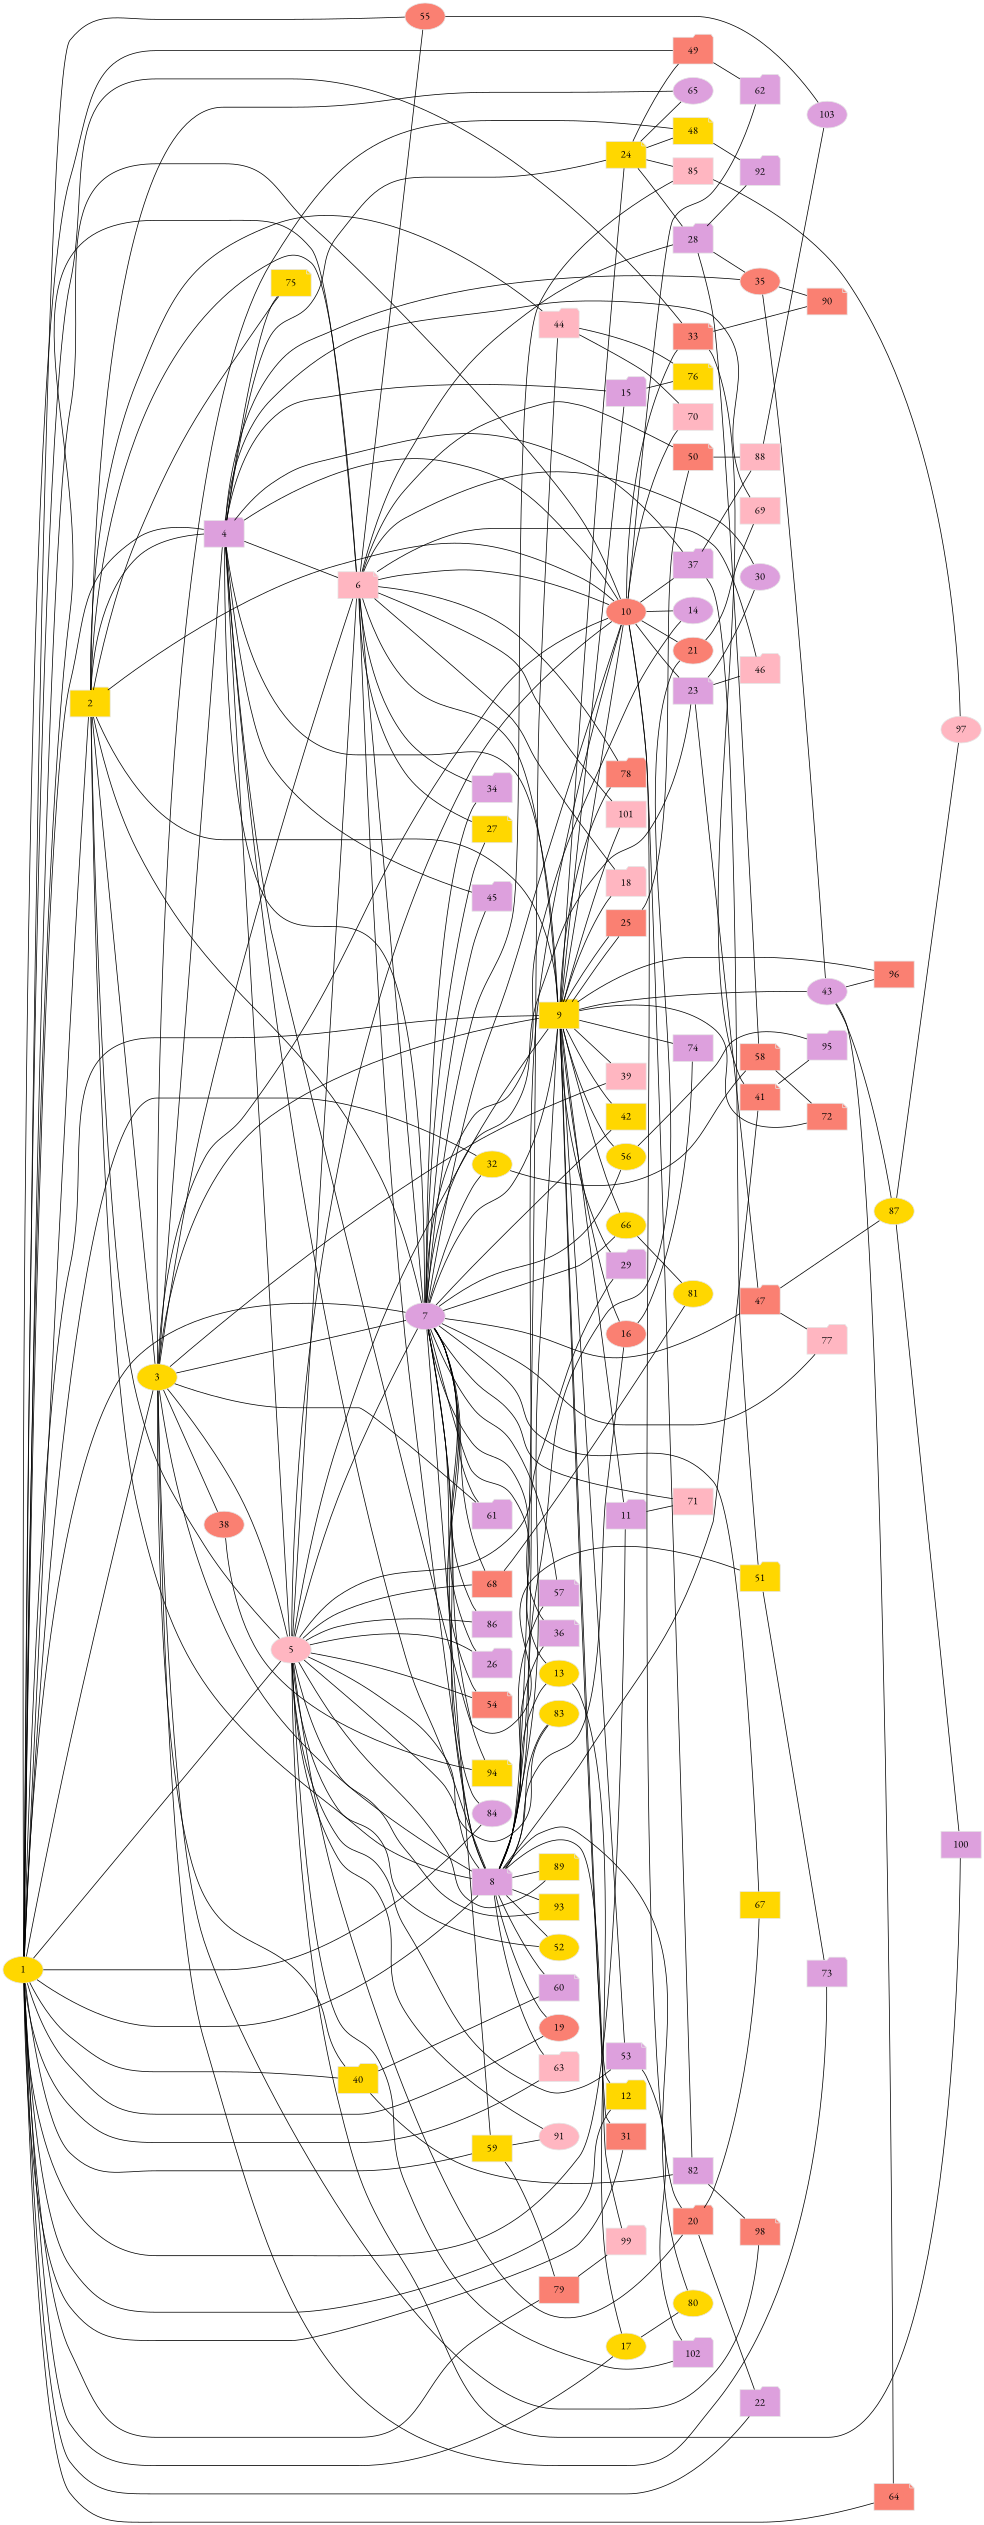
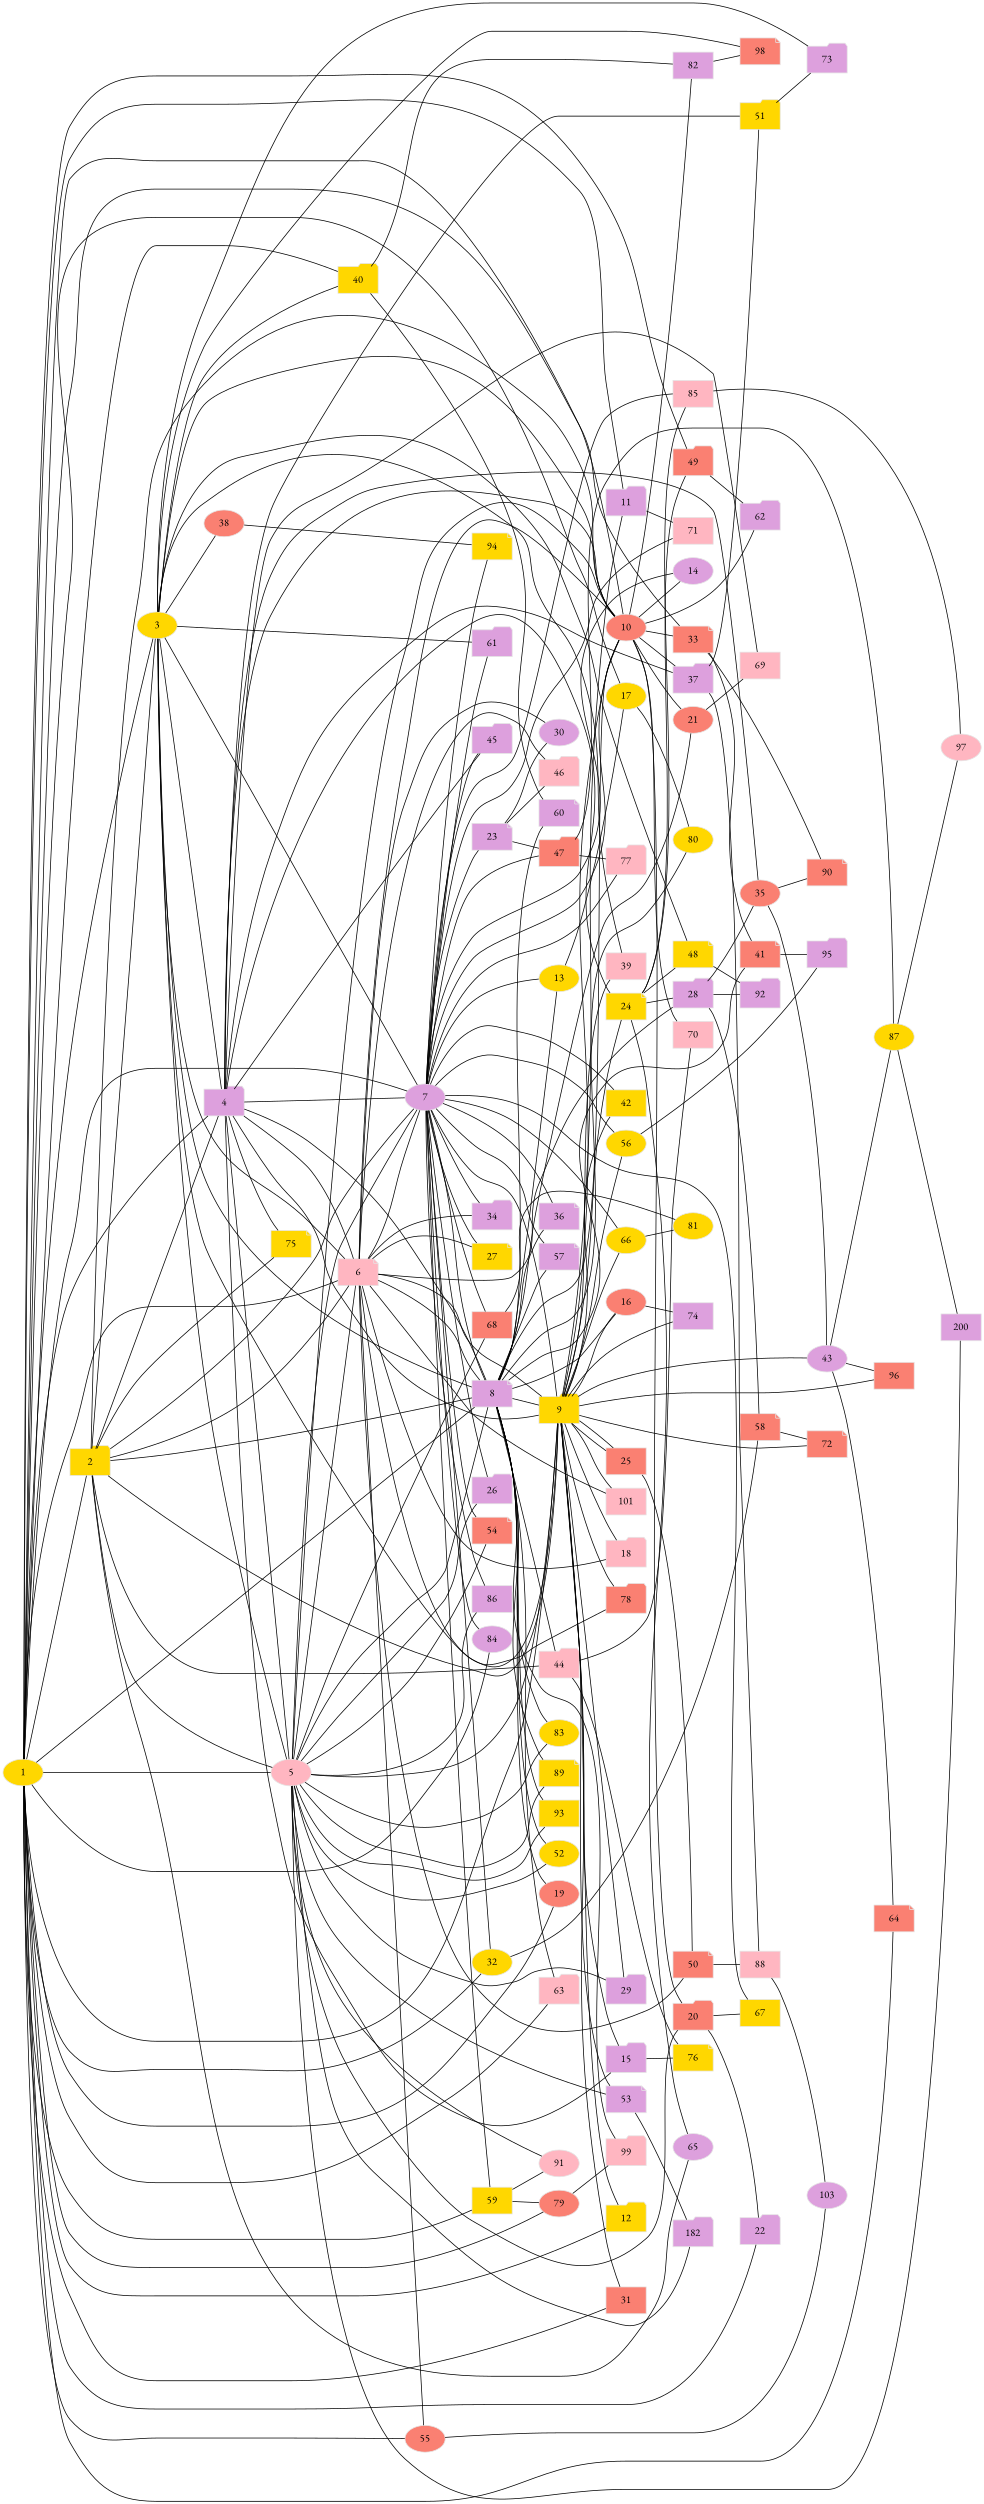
(655, 648) -> none
(961, 1845) -> (961, 1327)
(559, 2290) -> (559, 2204)
(693, 2354) -> (693, 2233)
